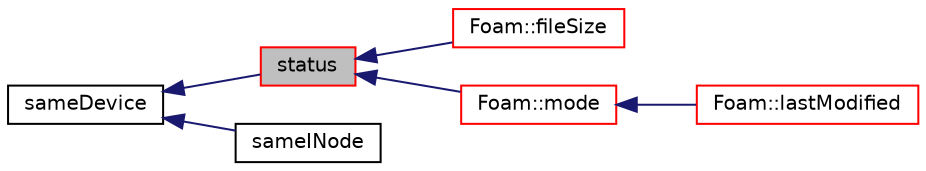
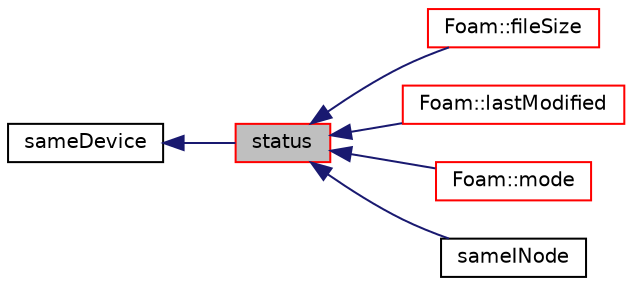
(667, 105) -> (376, 128)
(210, 126) -> (386, 211)
